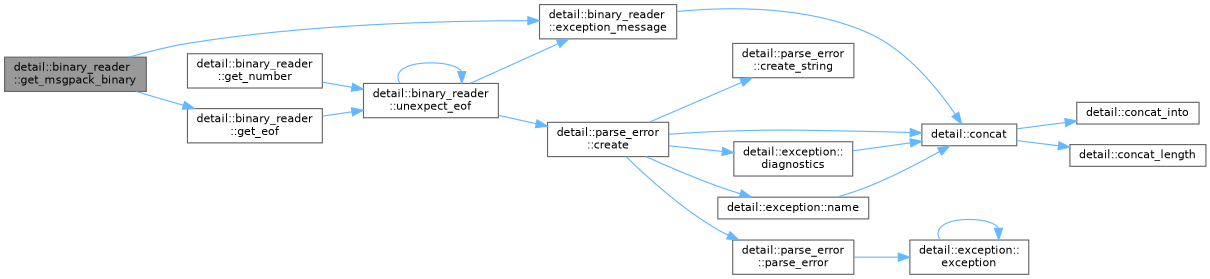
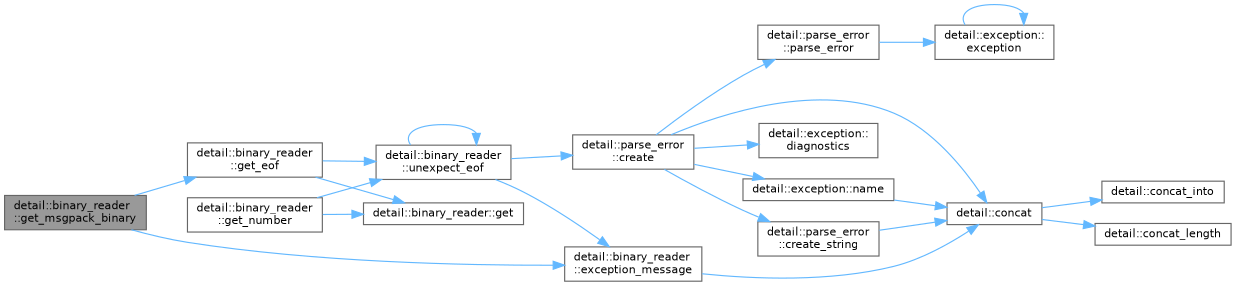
(881, 147) -> (907, 226)
none -> (444, 214)
